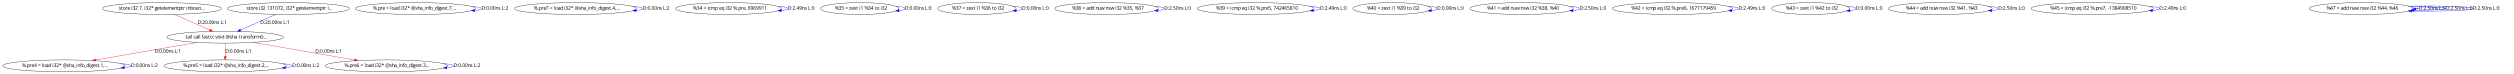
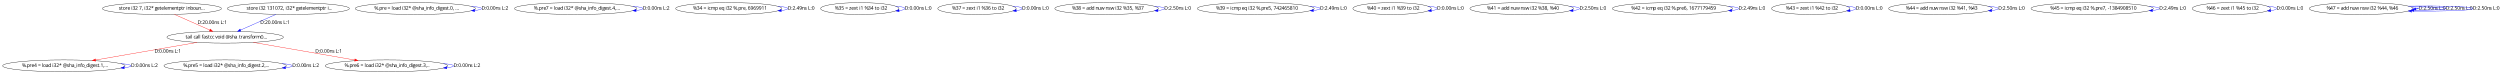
(415, 9) -> (415, 9)
none -> (2231, 9)
(225, 50) -> none
